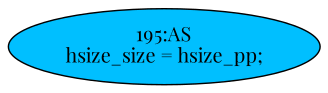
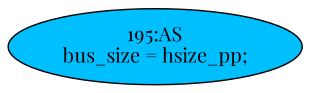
(164, 47) -> (155, 47)
